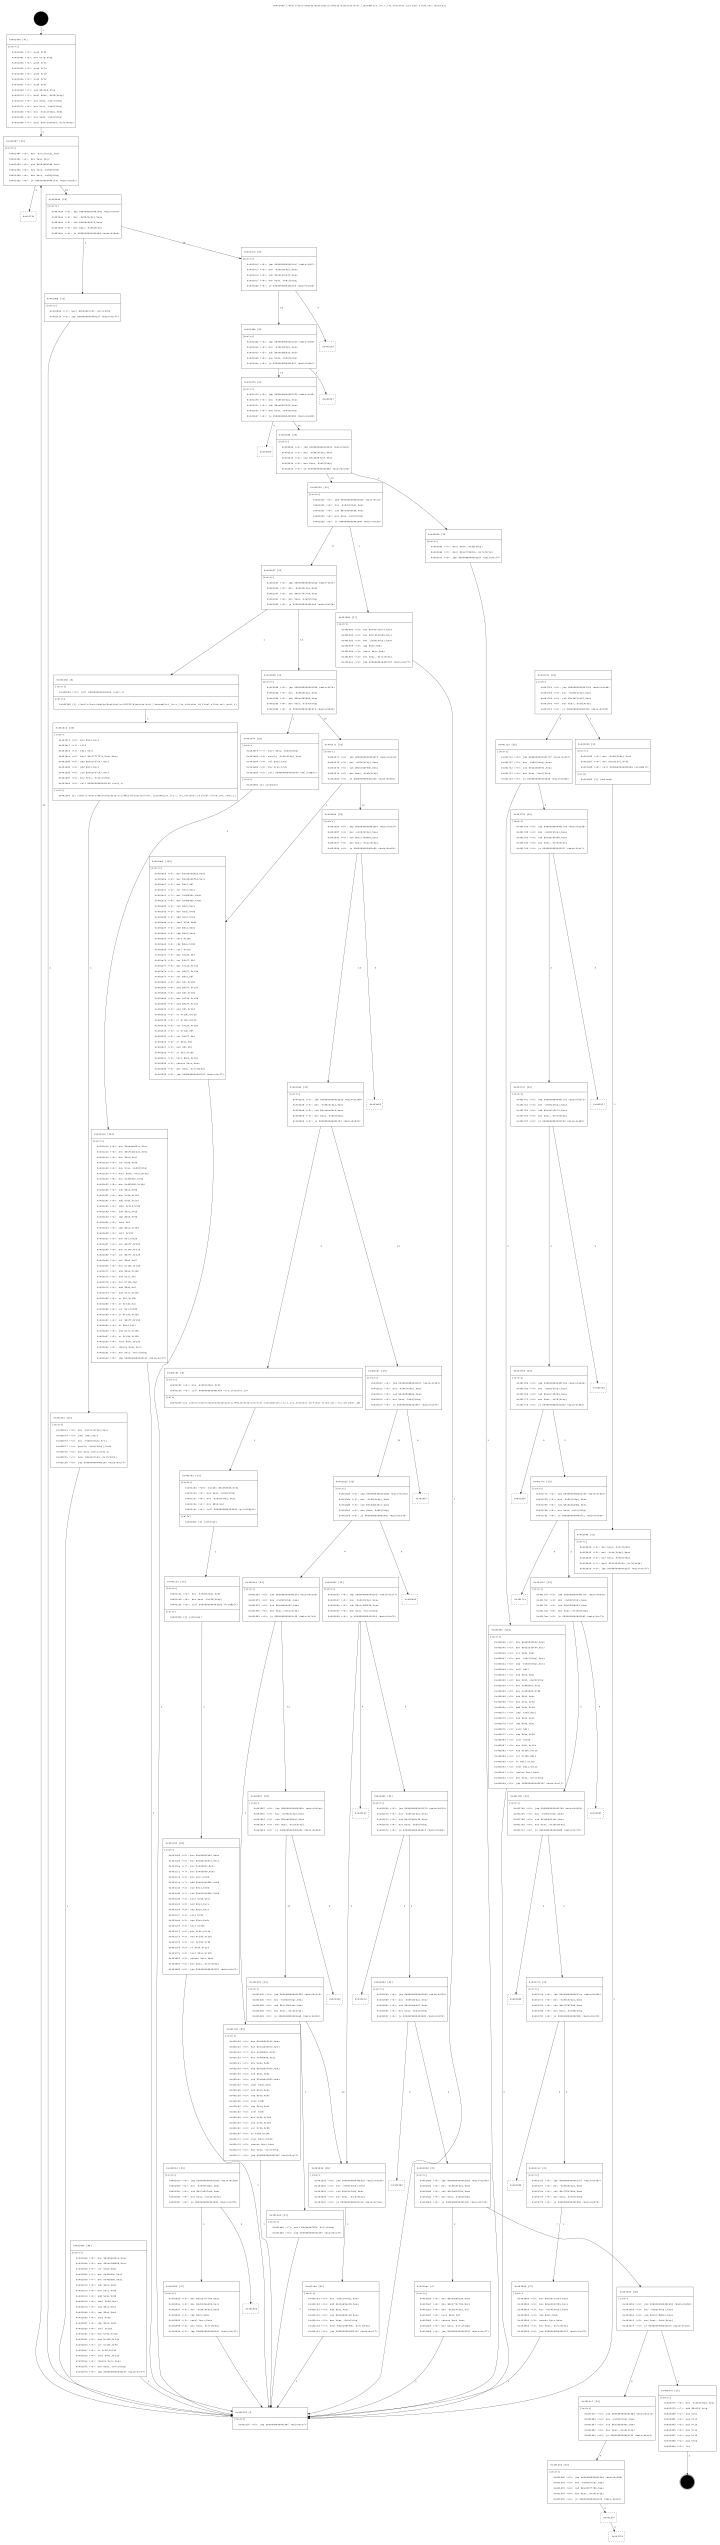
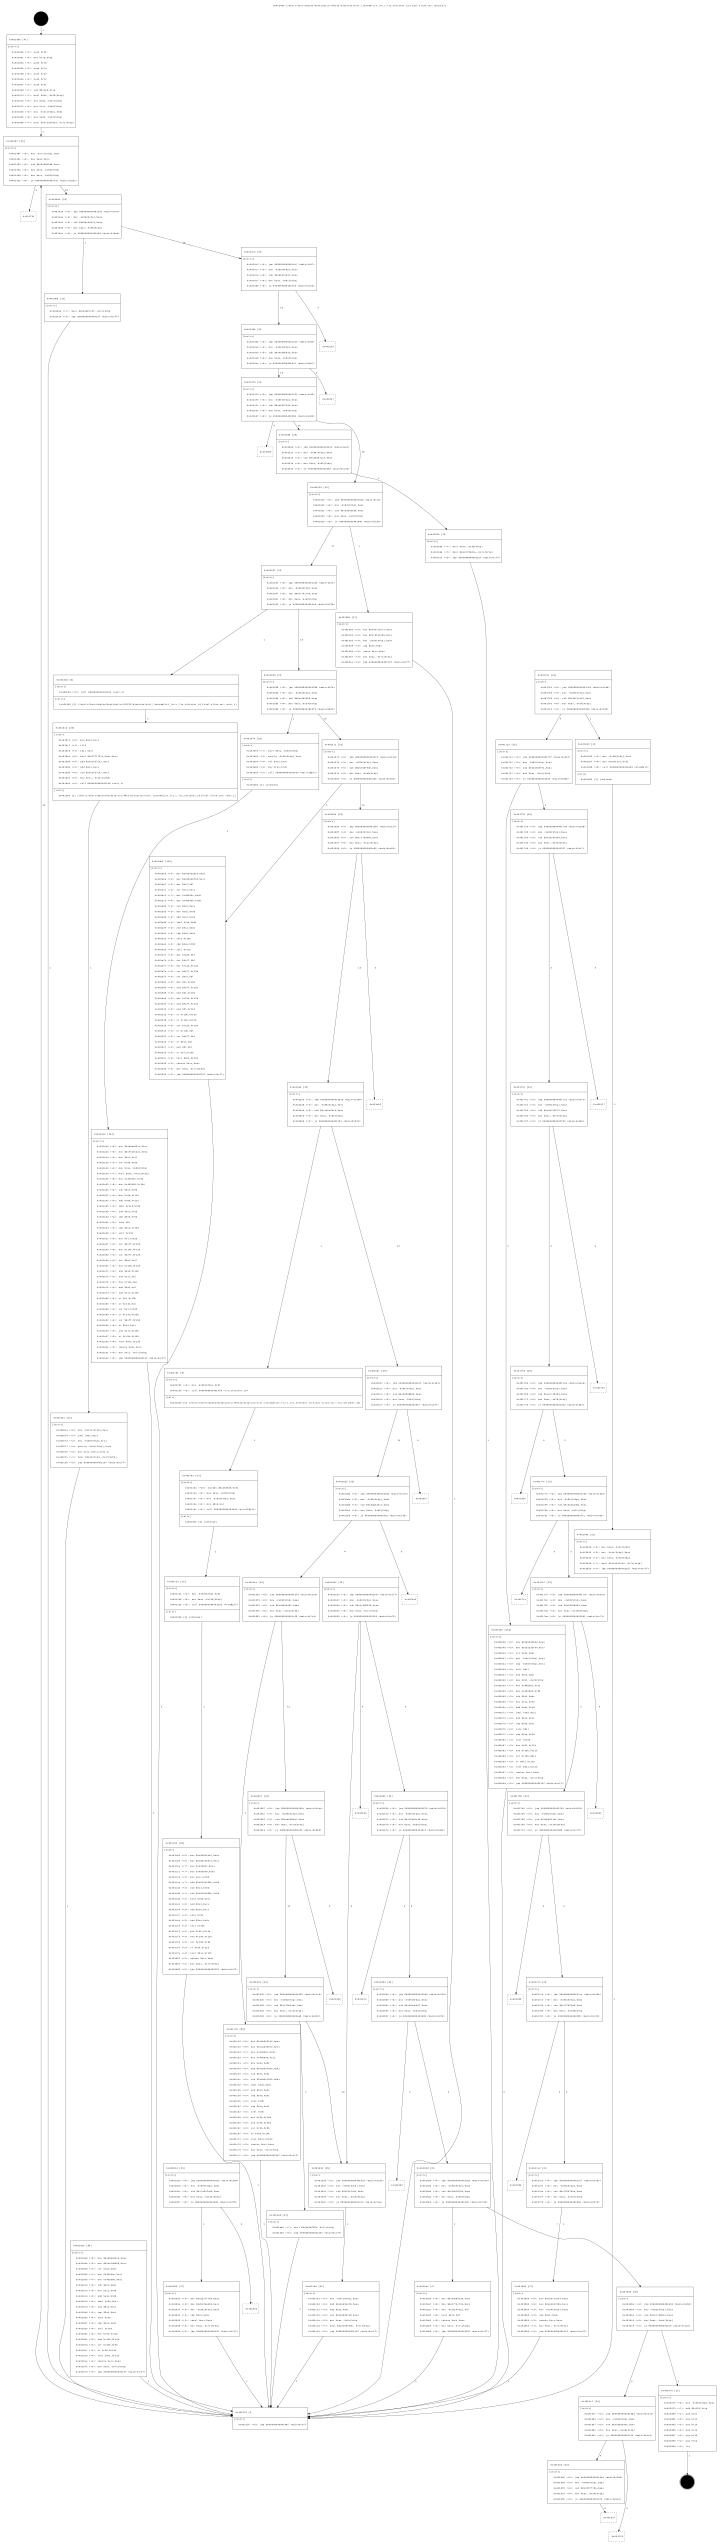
(329, 477) -> (356, 436)
(612, 2526) -> (627, 2485)
